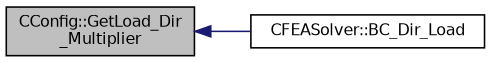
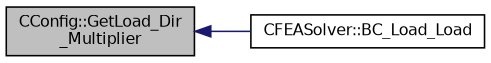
(368, 31) -> (368, 31)
